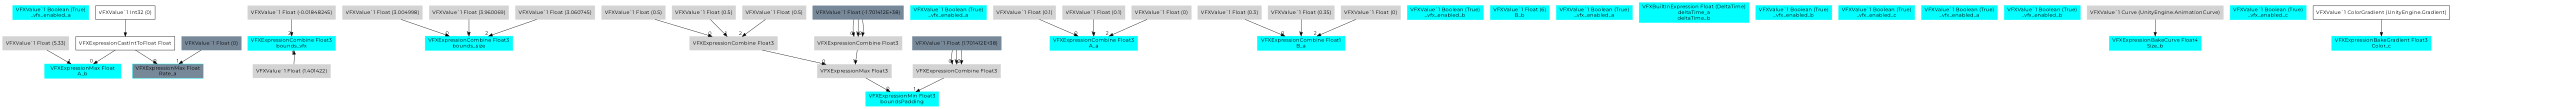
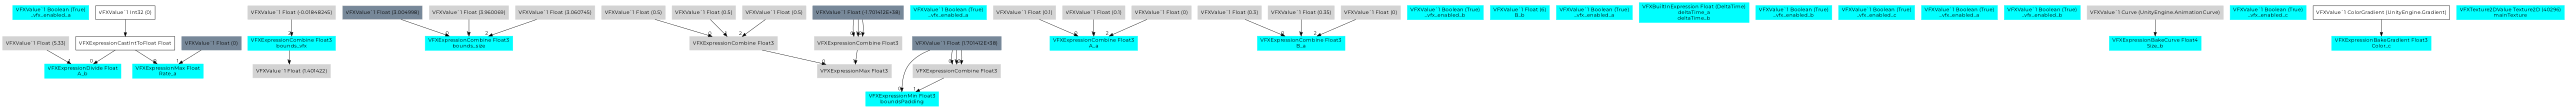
(382, 13) -> (382, 13)
none -> (2511, 13)
(1301, 43) -> (1301, 43)
(294, 59) -> (289, 55)
(83, 71) -> (83, 71)
(168, 71) -> (168, 71)
(876, 84) -> (909, 64)
